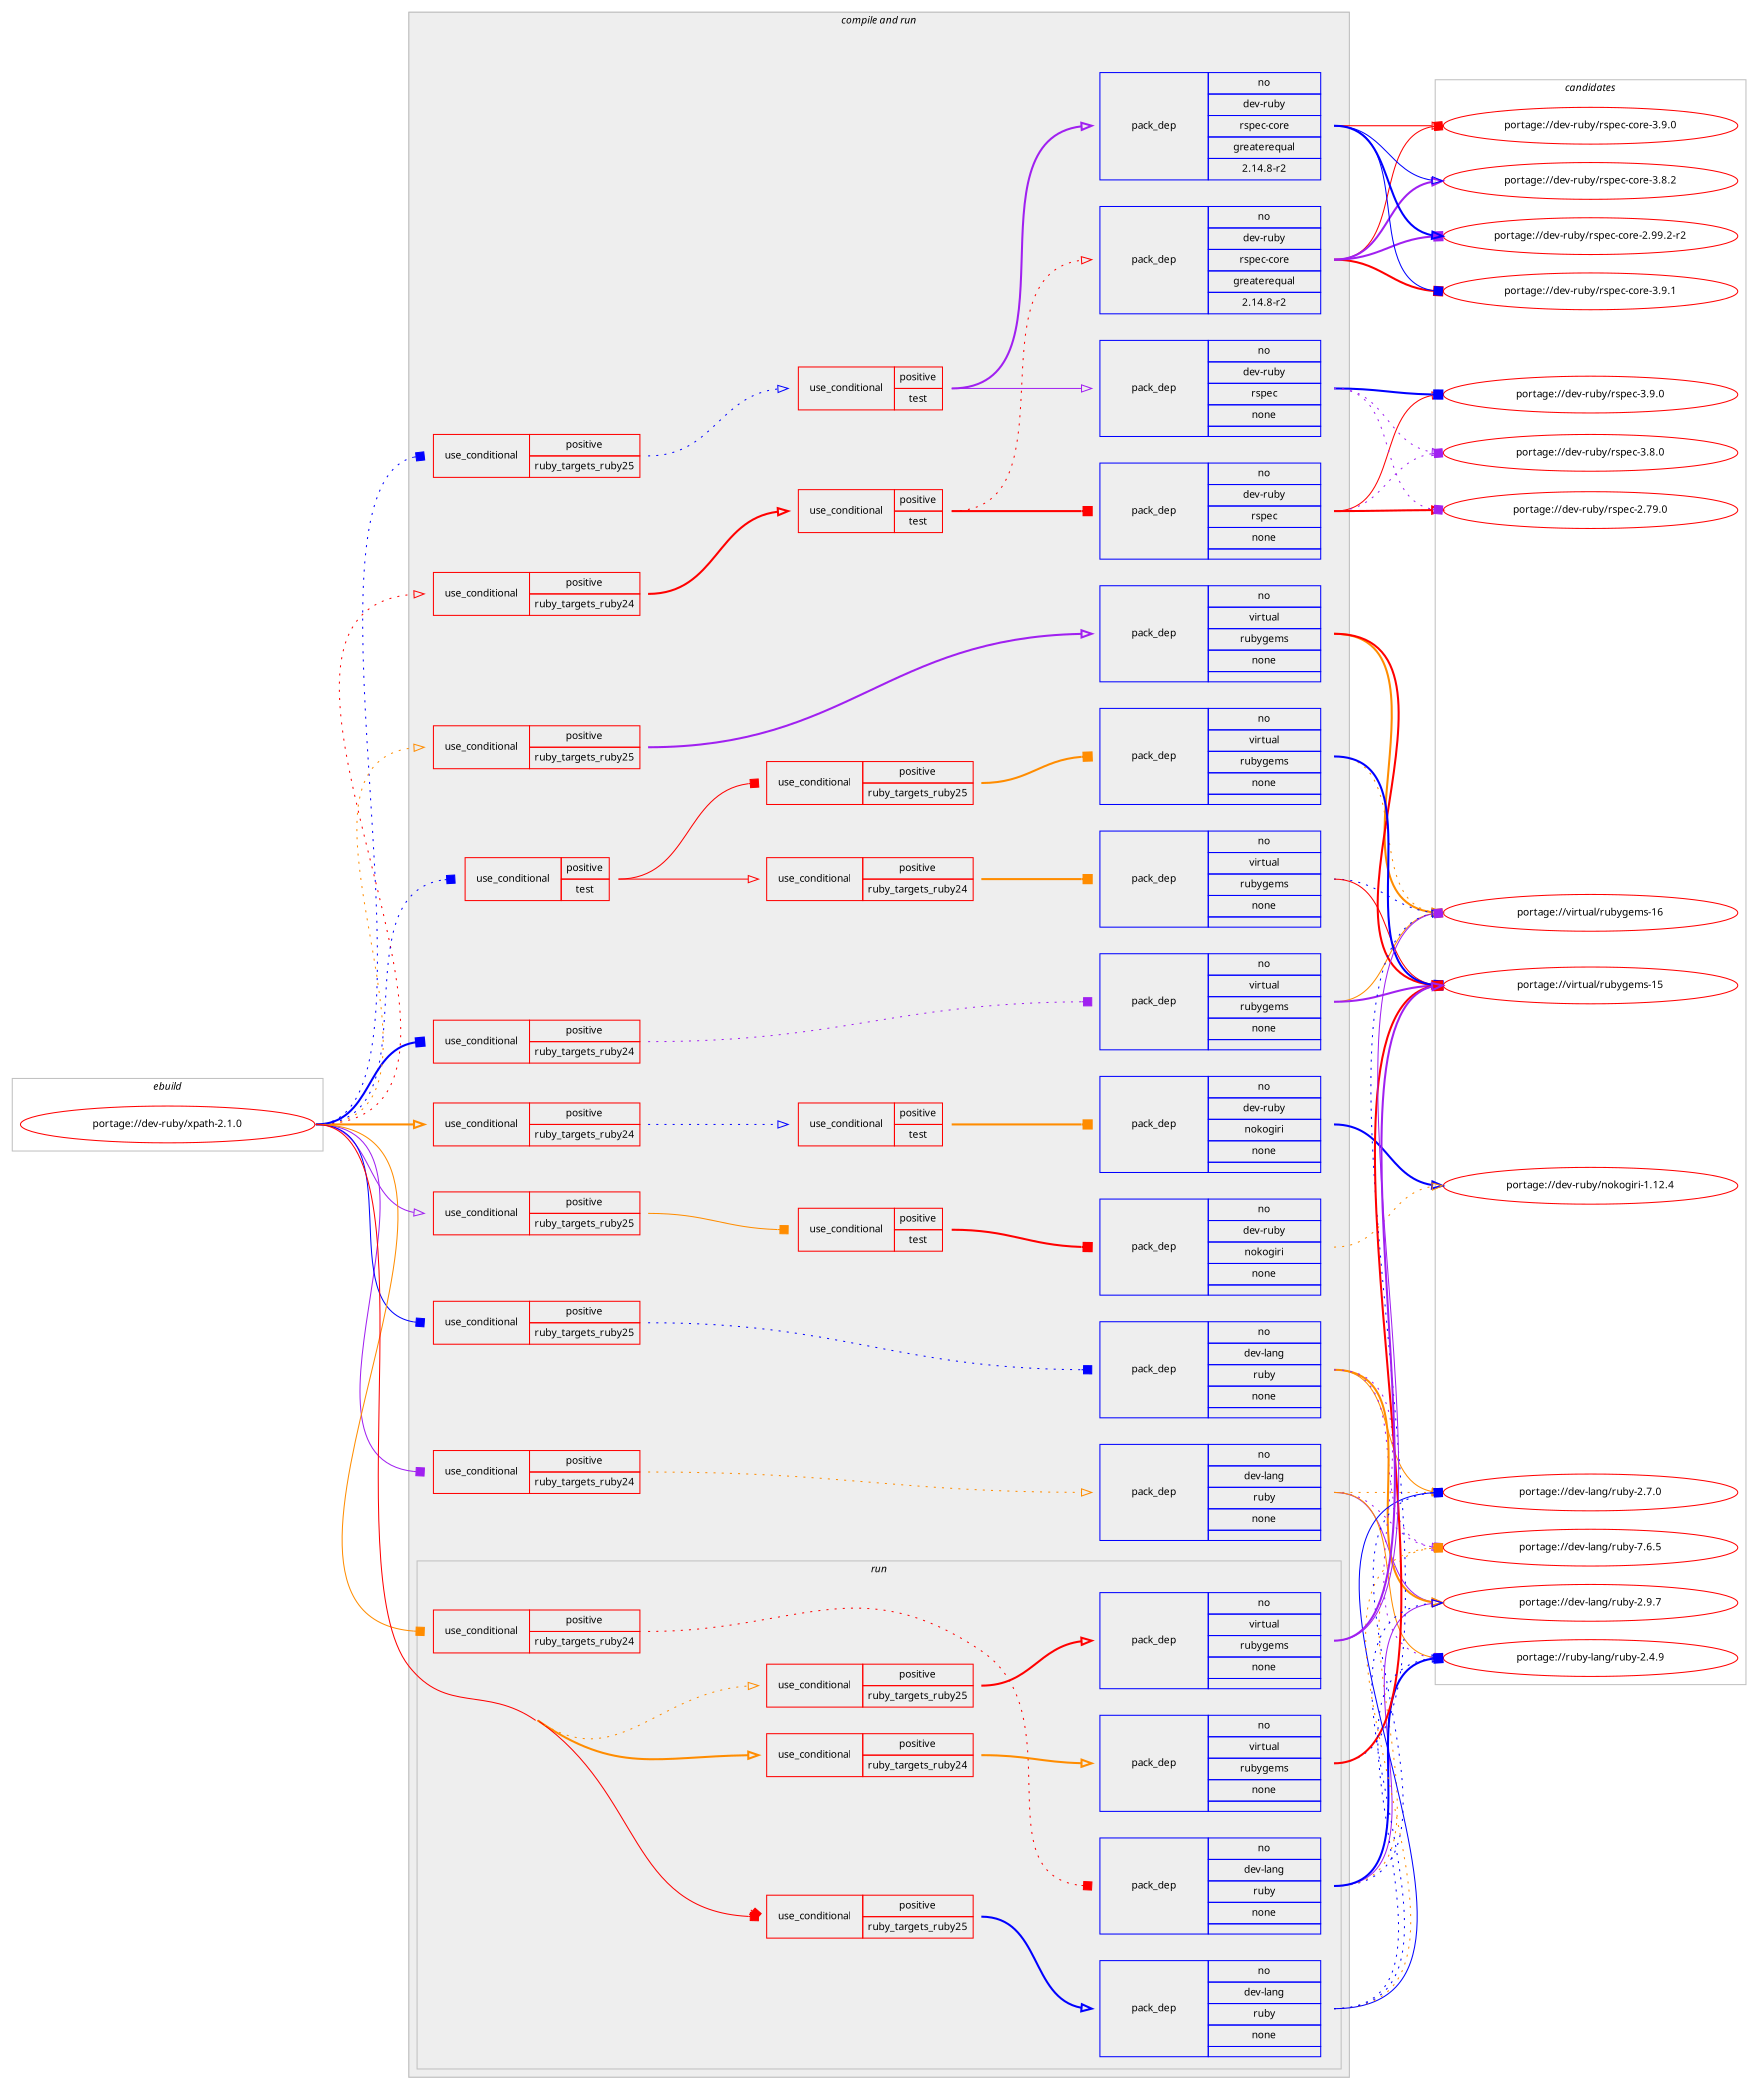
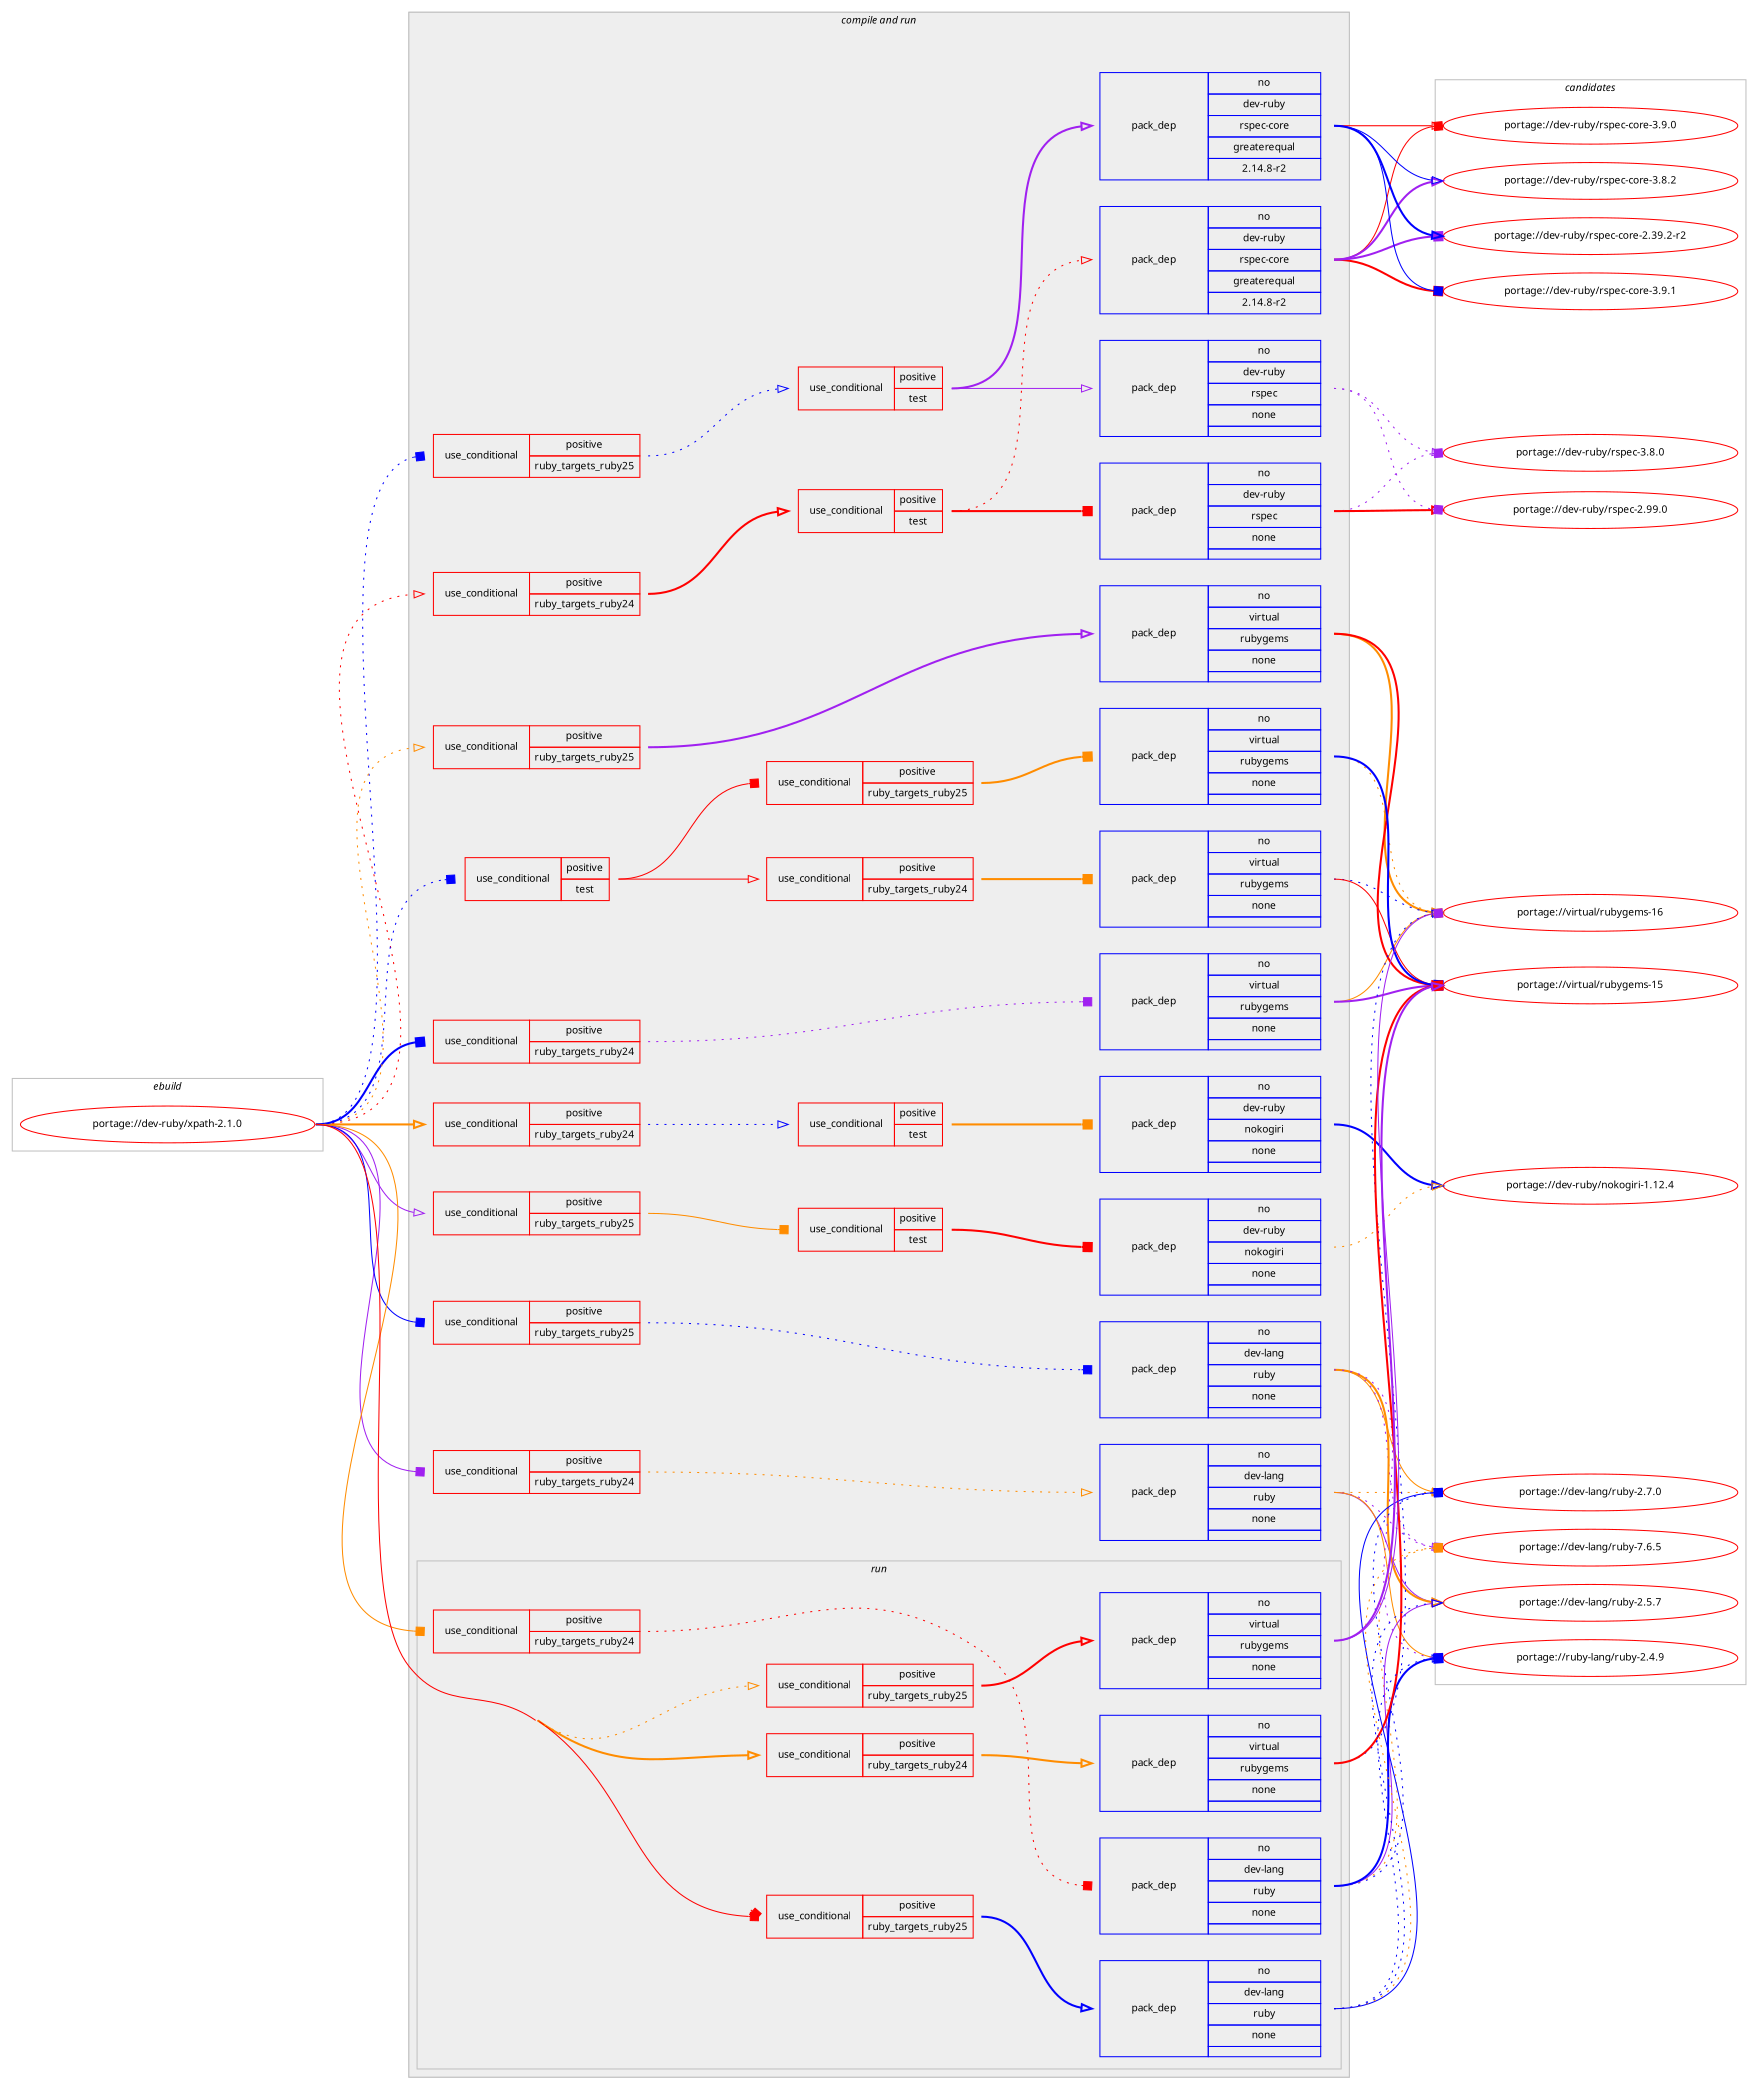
(1591, 236) -> (1591, 236)
(1591, 395) -> none
(1591, 510) -> (1591, 510)
(1591, 1603) -> (1591, 1603)
